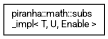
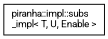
(54, 20) -> (54, 20)
